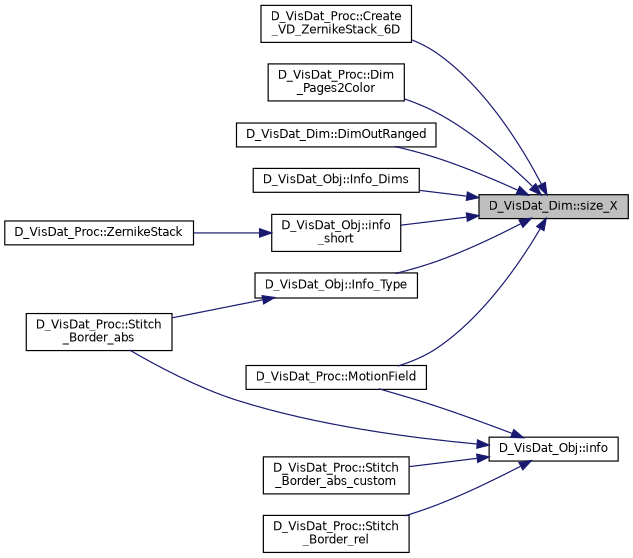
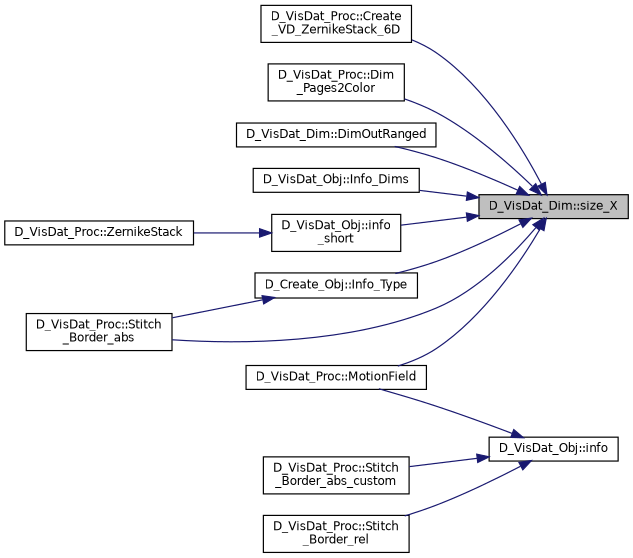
(336, 285) -> (336, 285)
(298, 417) -> (370, 328)
